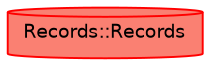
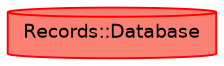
(105, 33) -> (112, 33)
